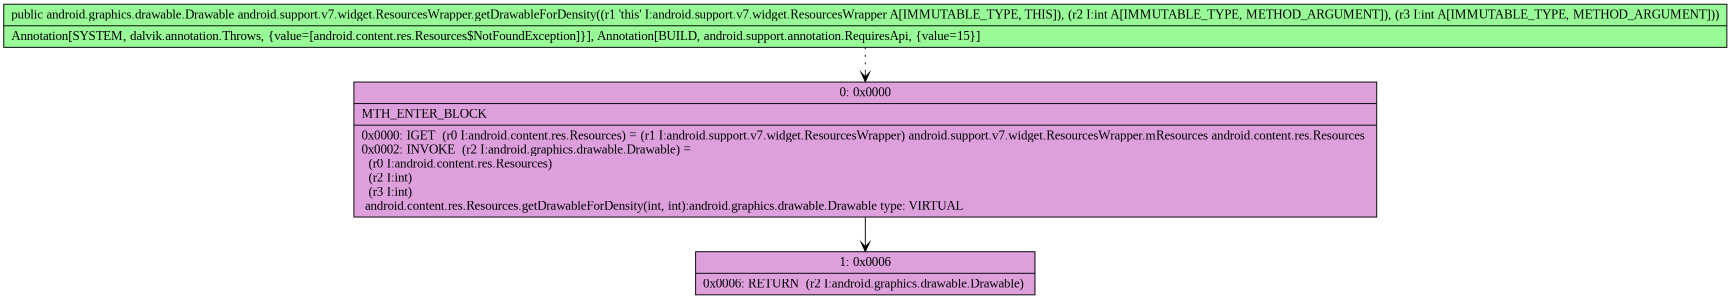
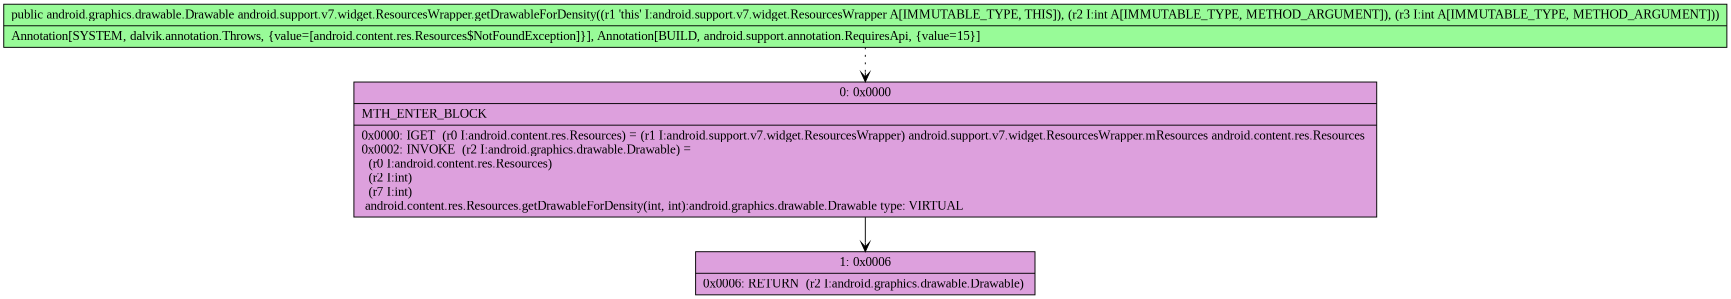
(387, 192) -> (387, 192)
